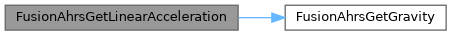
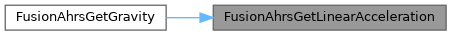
(255, 18) -> (183, 18)
